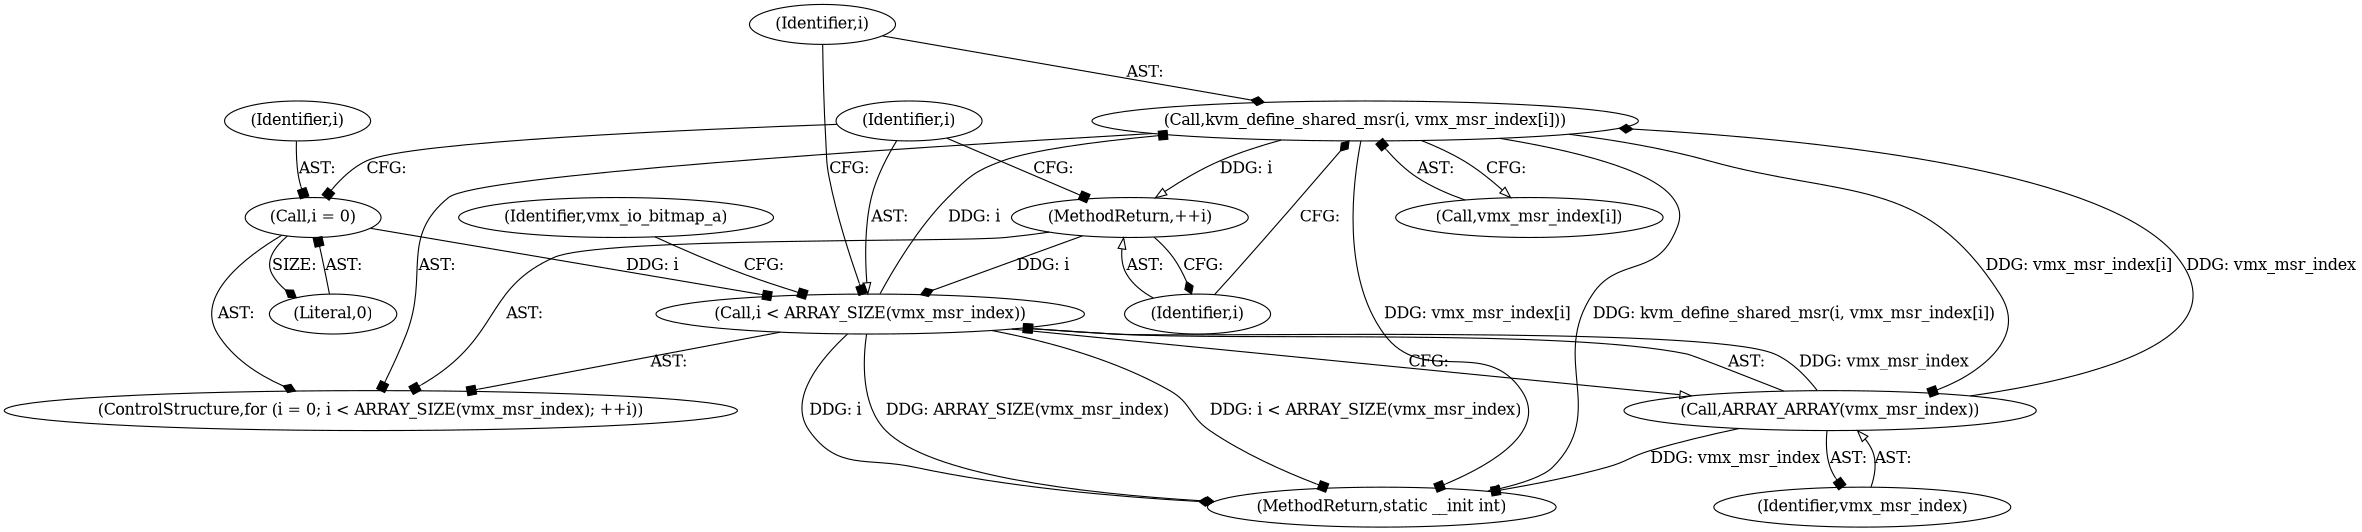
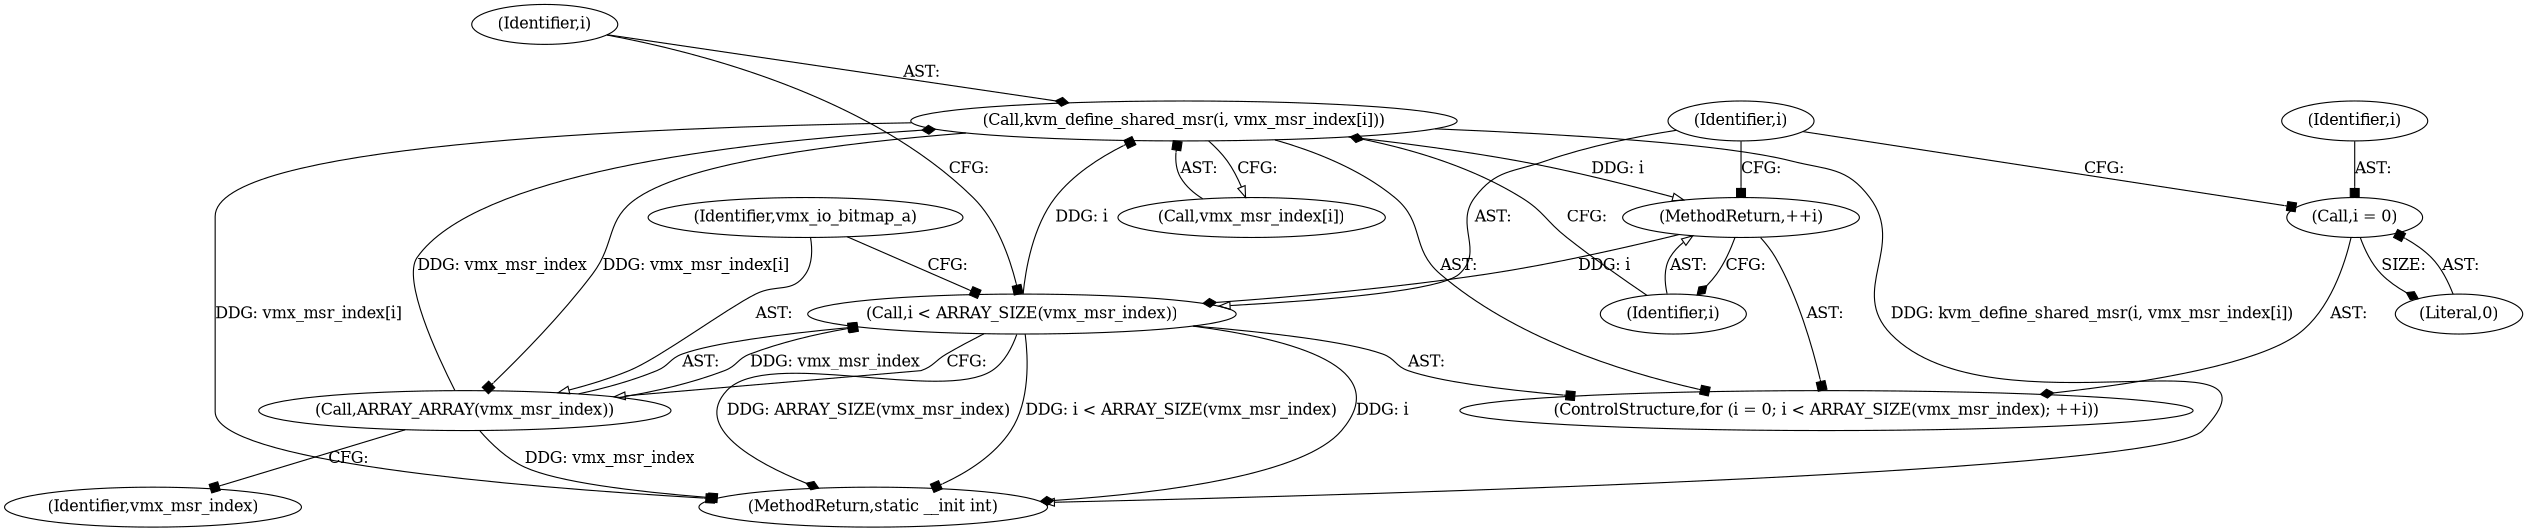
(575, 263) -> none
(1851, 459) -> (351, 459)
(1875, 462) -> (705, 325)
